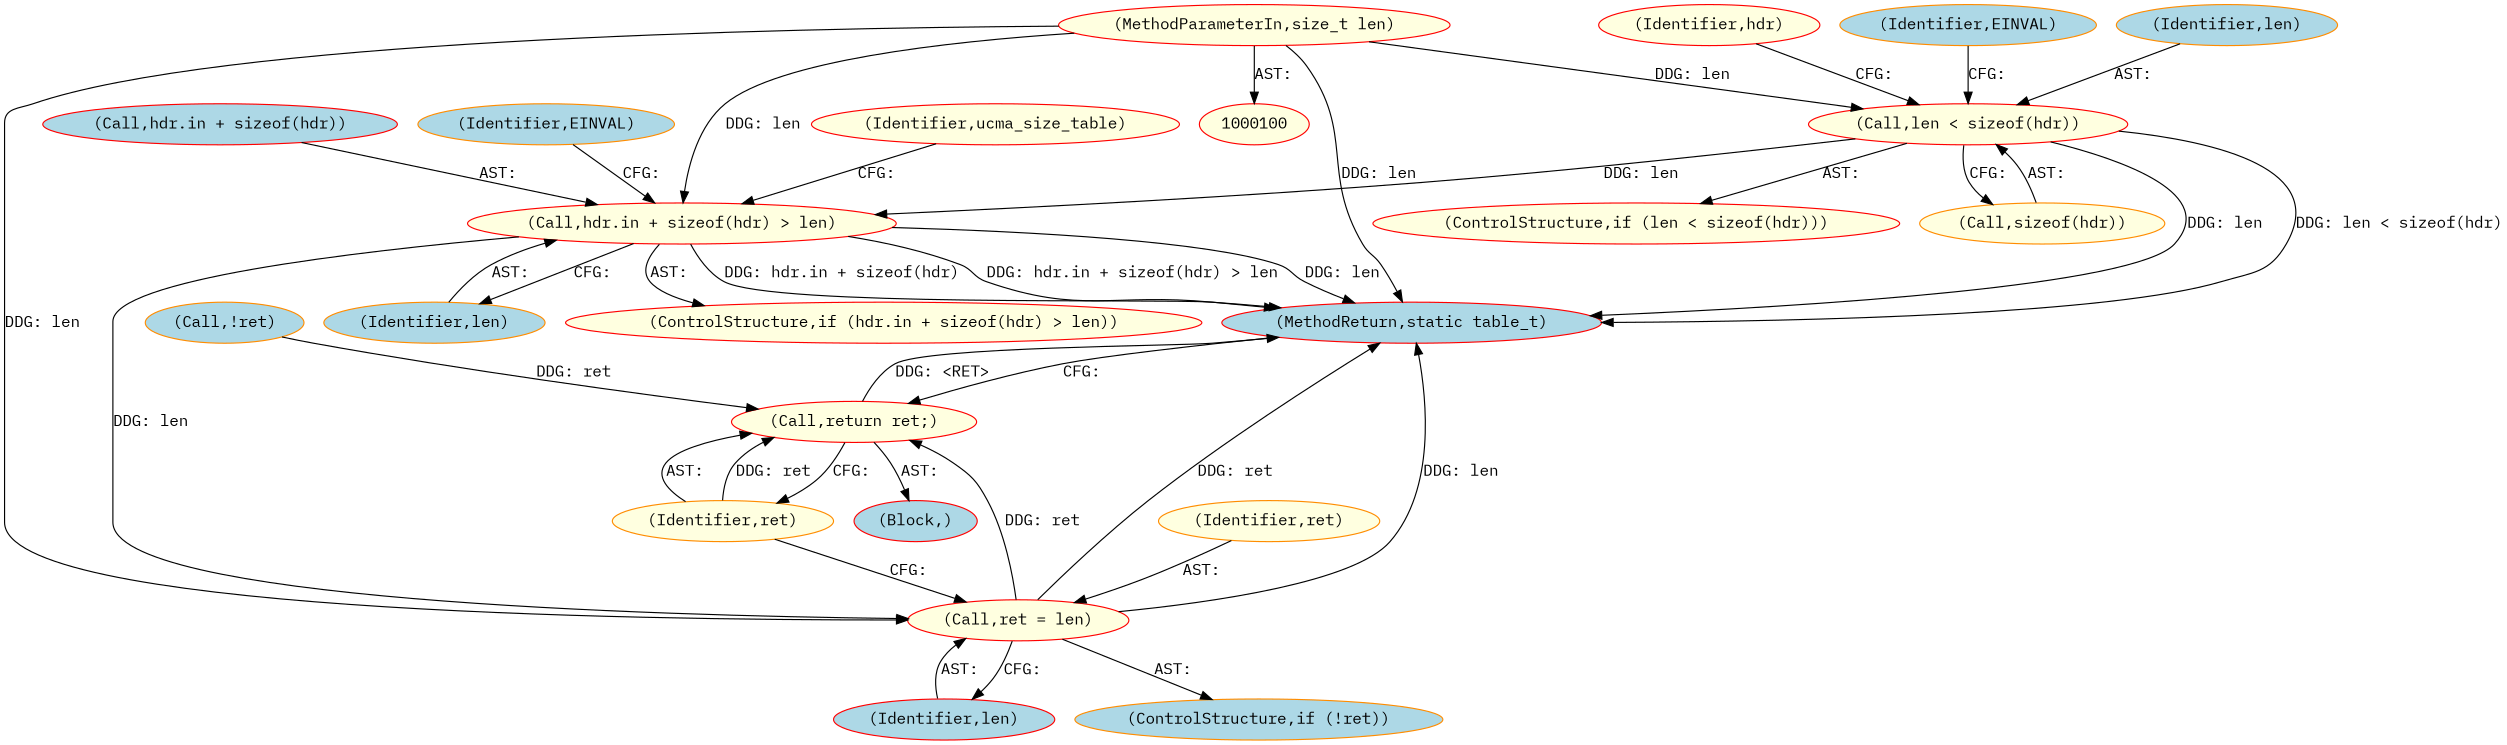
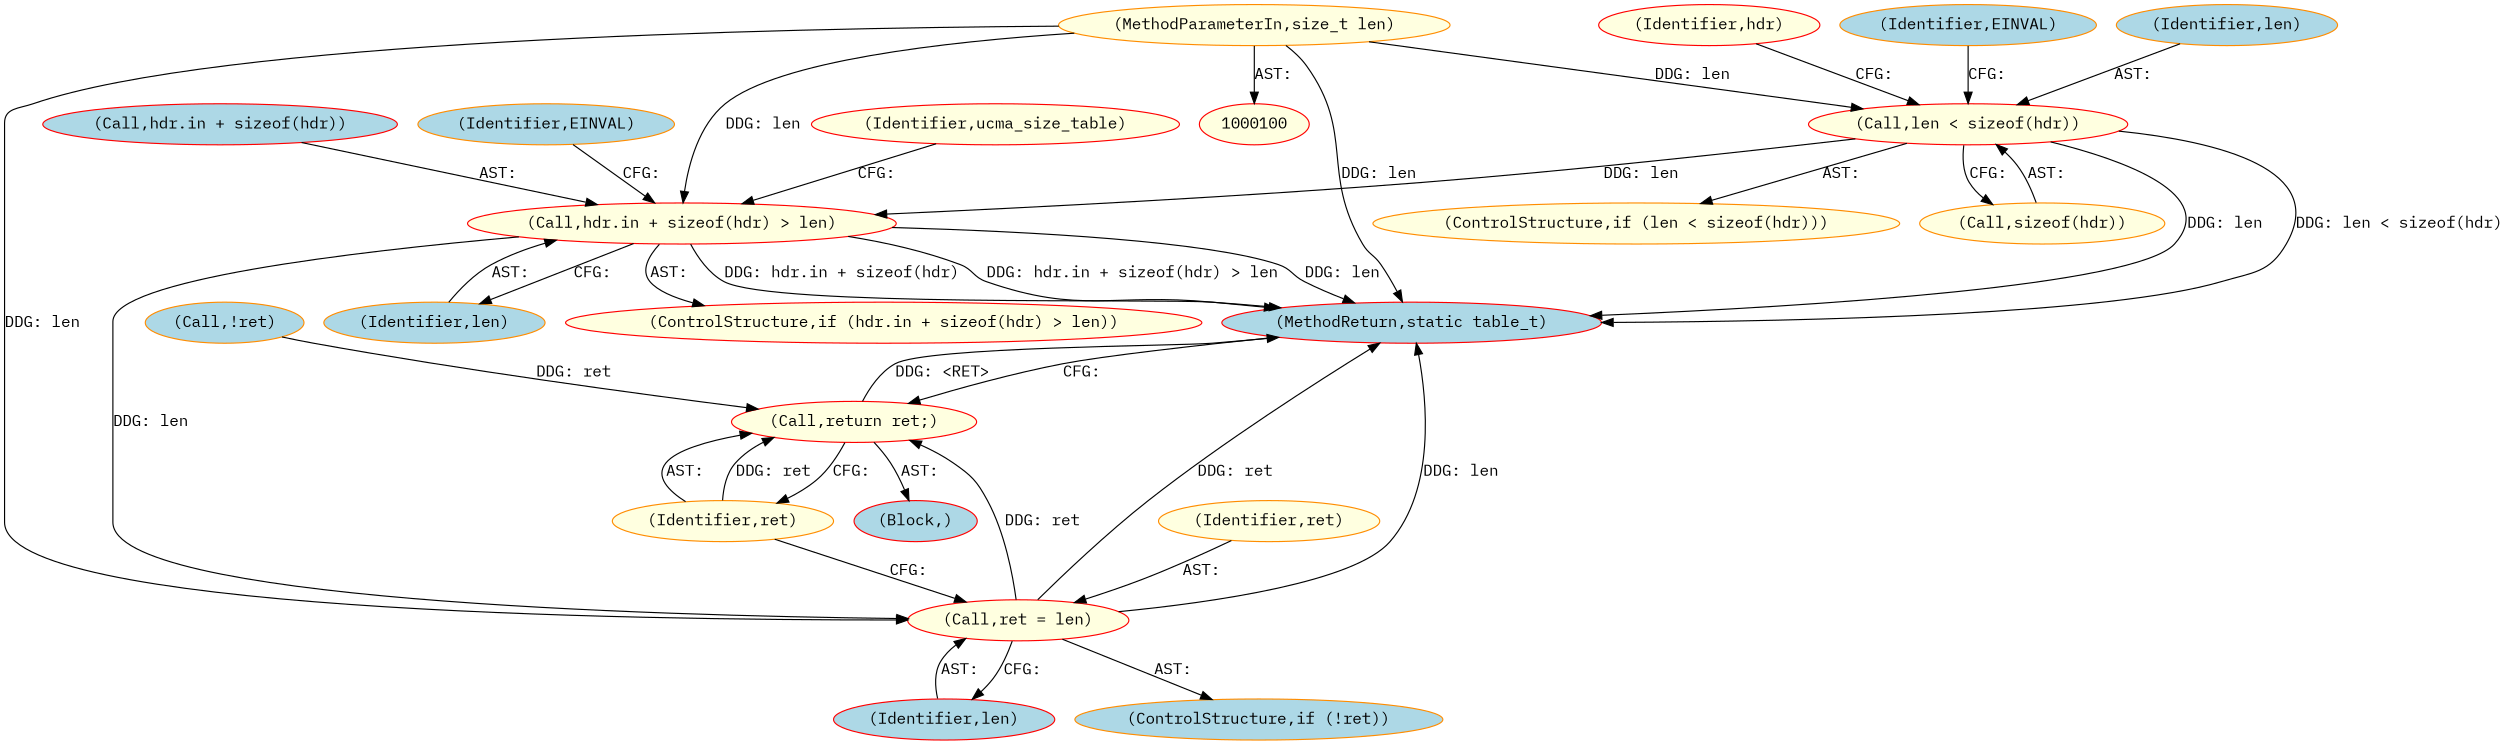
(1254, 25) -> (1254, 25)
(1636, 223) -> (1636, 223)
